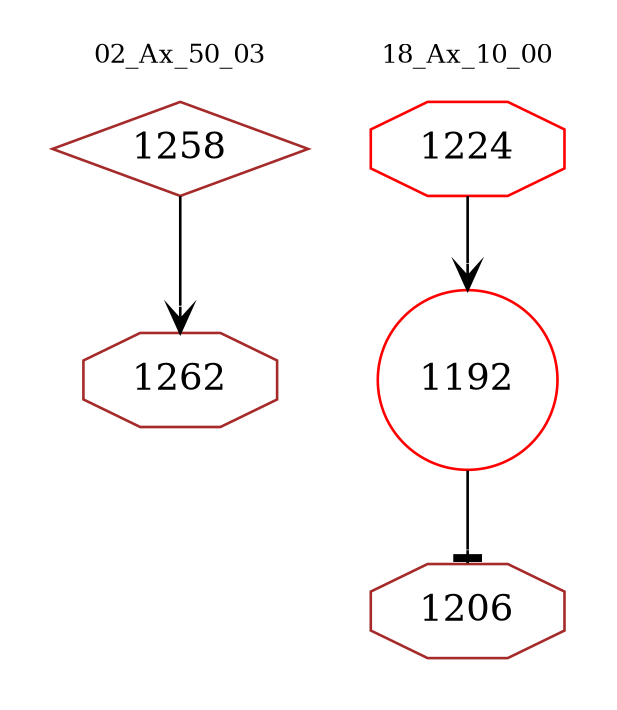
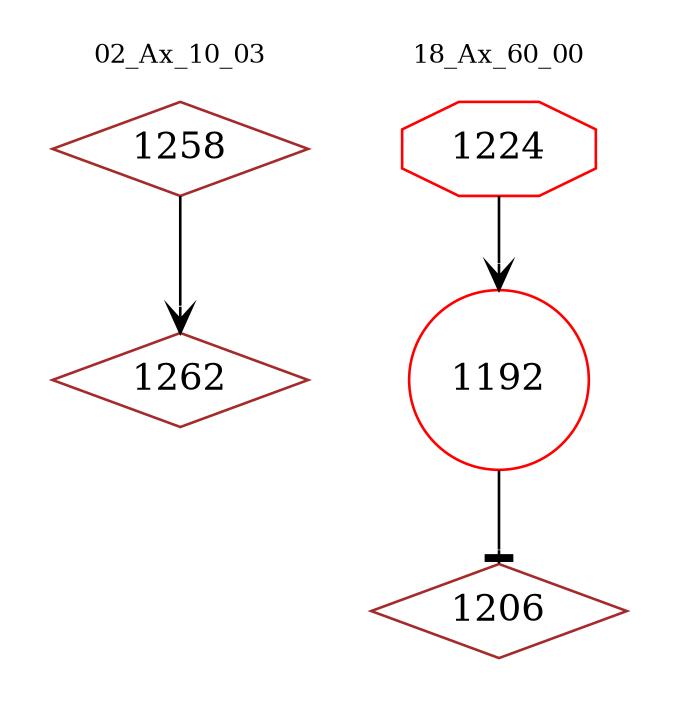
(180, 56) -> (180, 56)
(468, 56) -> (499, 56)
(180, 380) -> (180, 380)
(468, 611) -> (499, 611)
